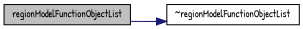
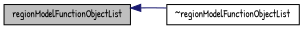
(143, 21) -> (154, 8)
